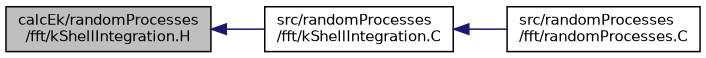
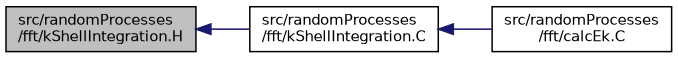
(108, 29) -> (101, 29)
(604, 29) -> (582, 29)
